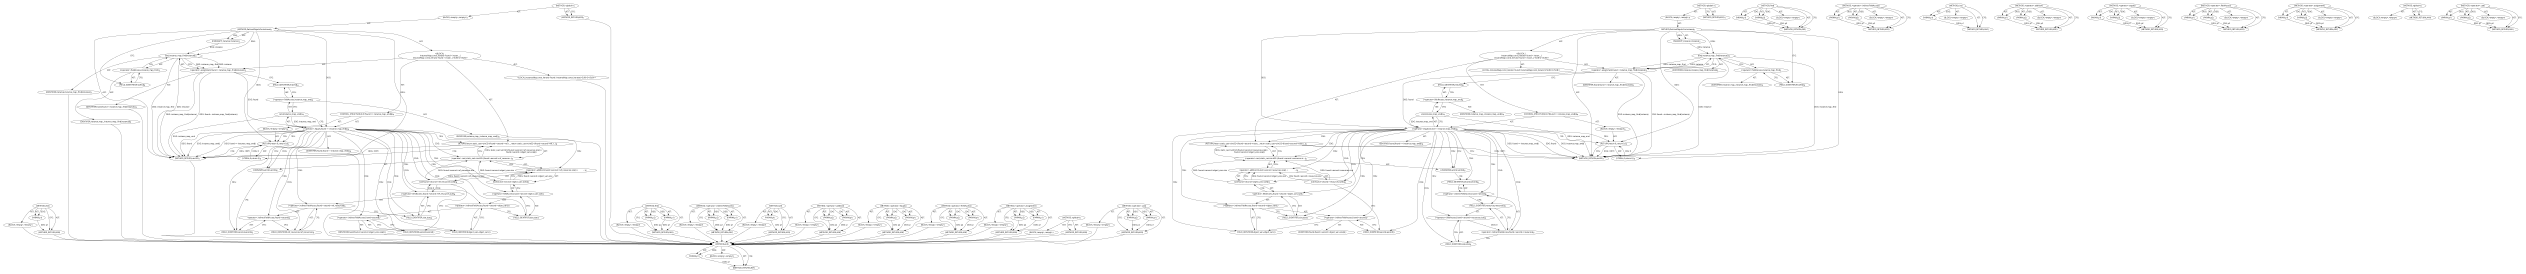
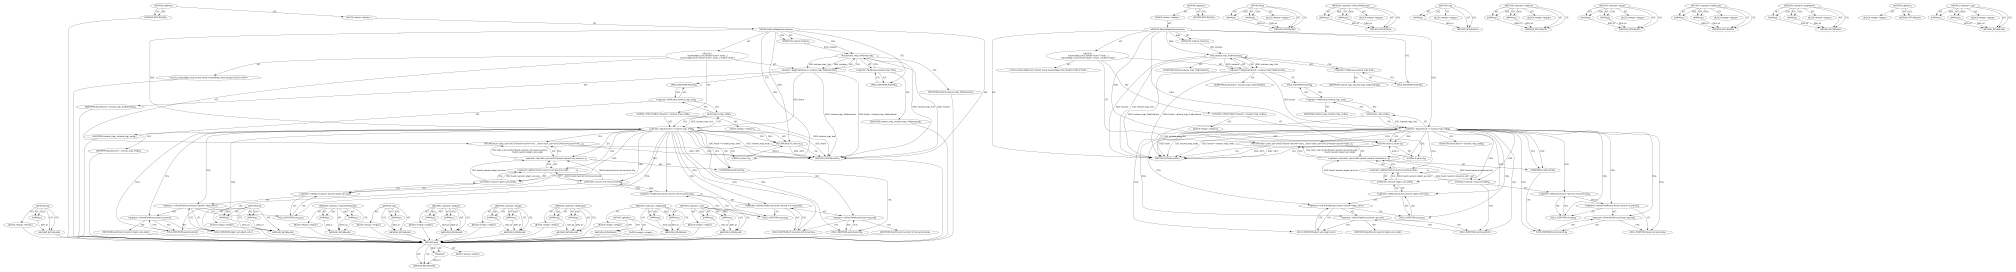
(431, 188) -> (652, 188)
(1475, 212) -> (1517, 188)
(1505, 216) -> none
none -> (905, 232)
